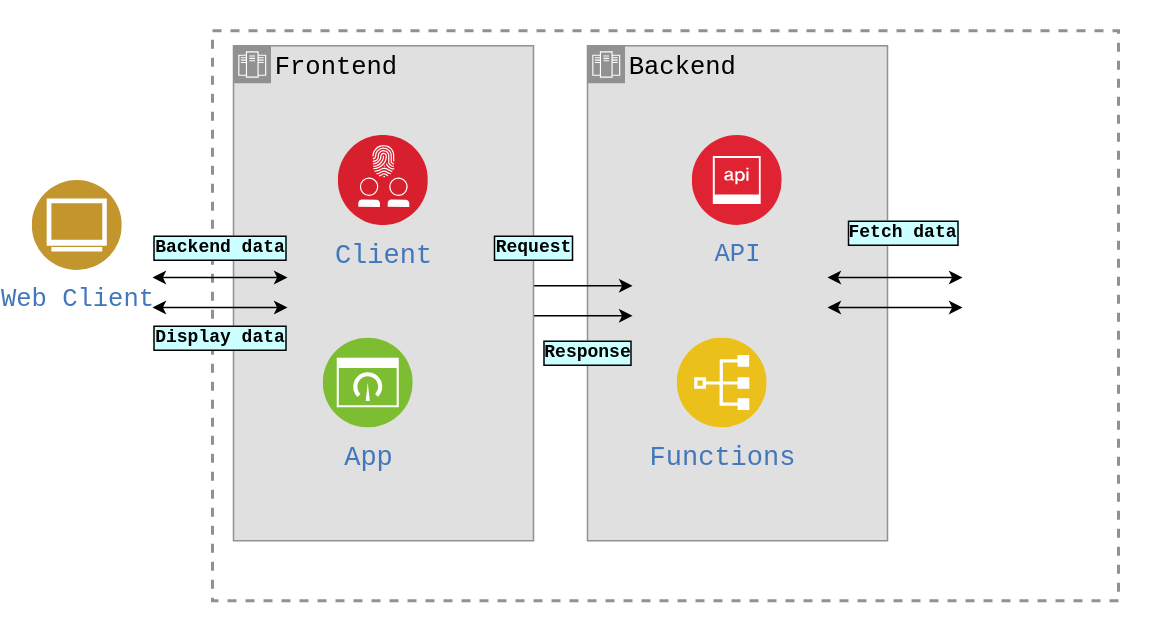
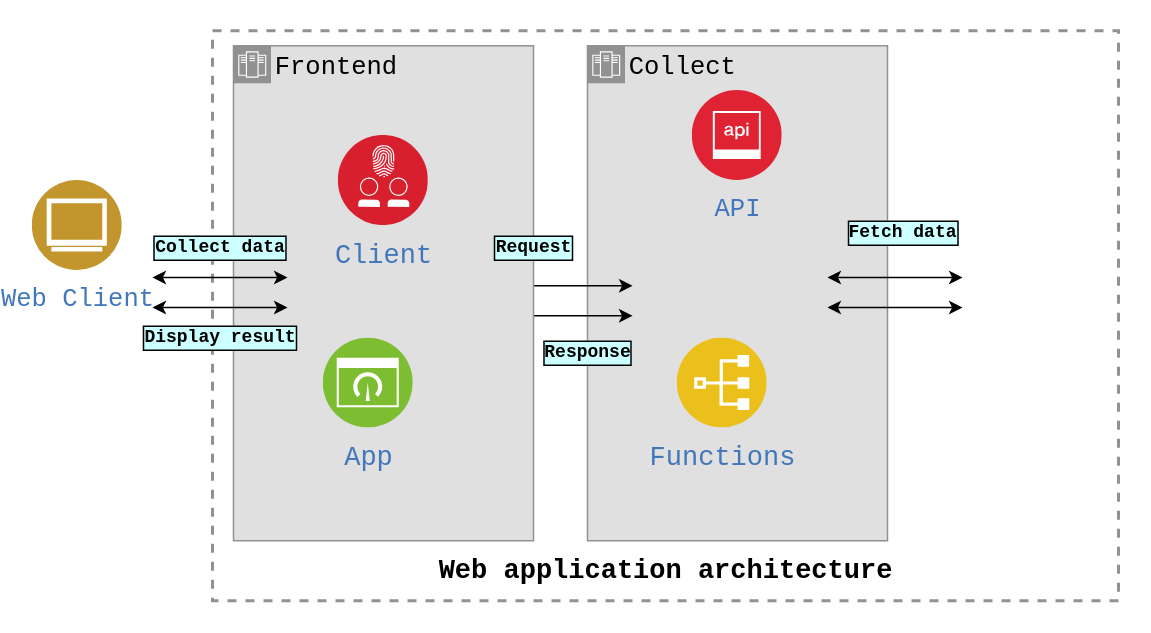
(679, 69) -> (673, 69)
(737, 181) -> (737, 136)
(221, 248) -> (221, 248)
(221, 338) -> (221, 338)
none -> (665, 571)
